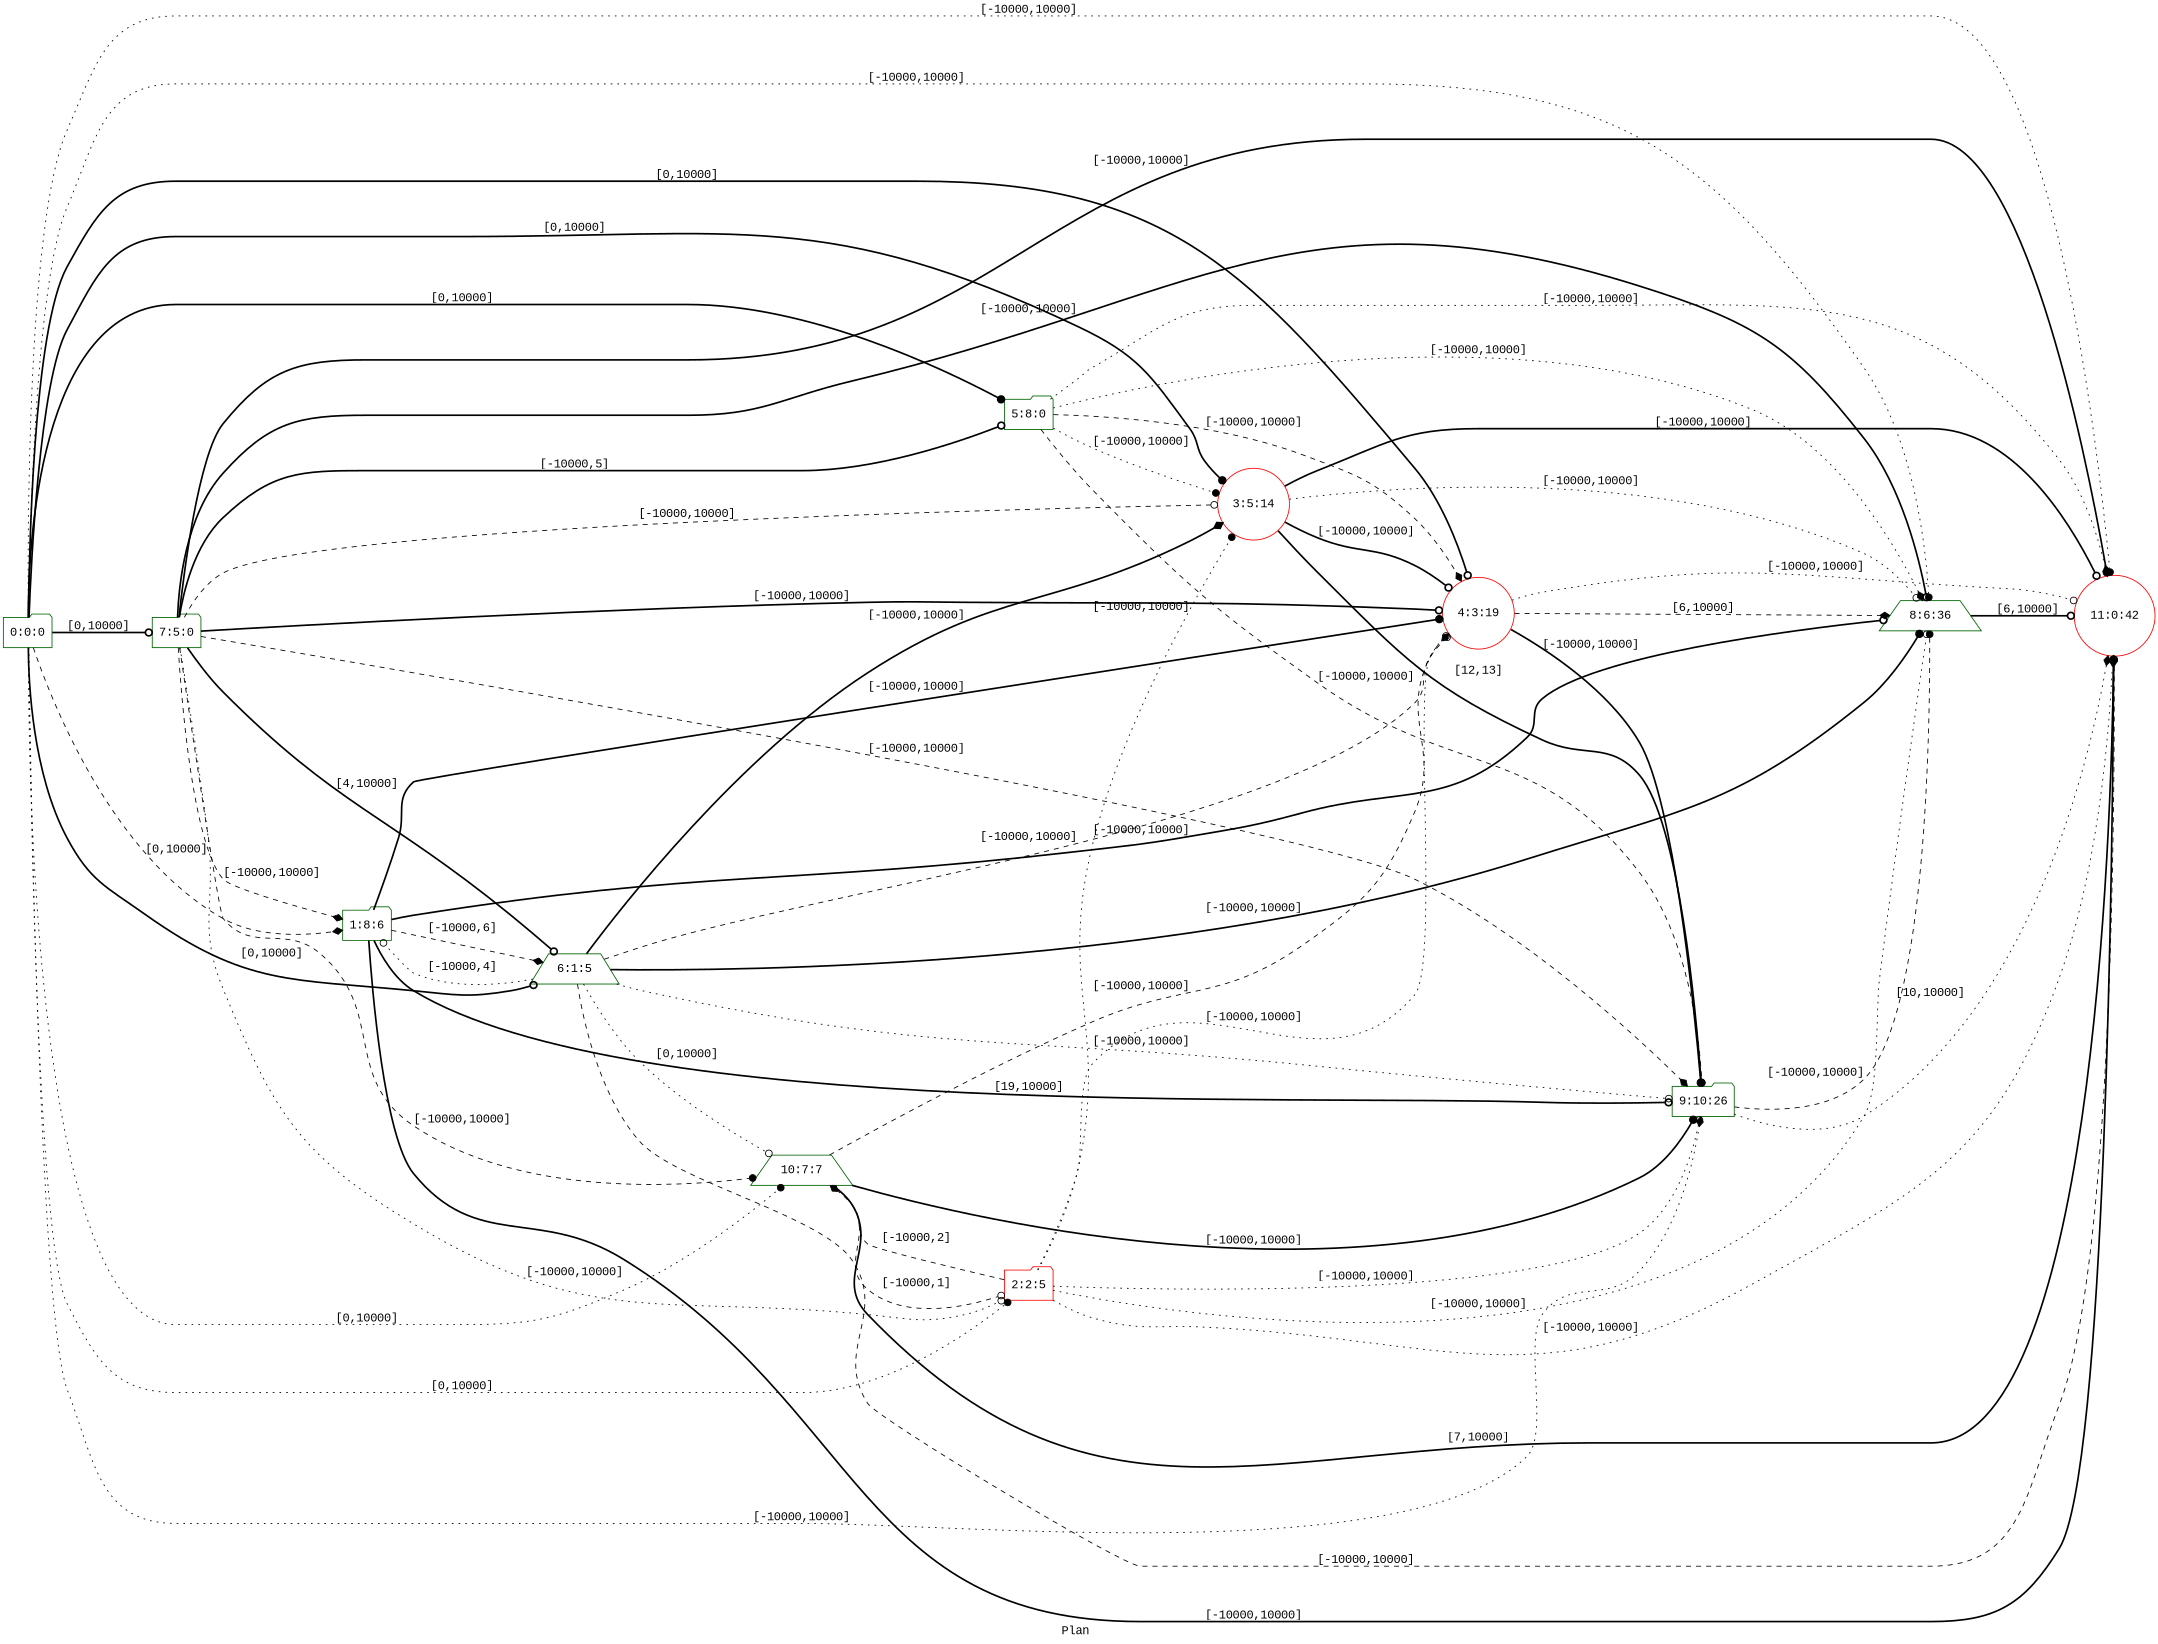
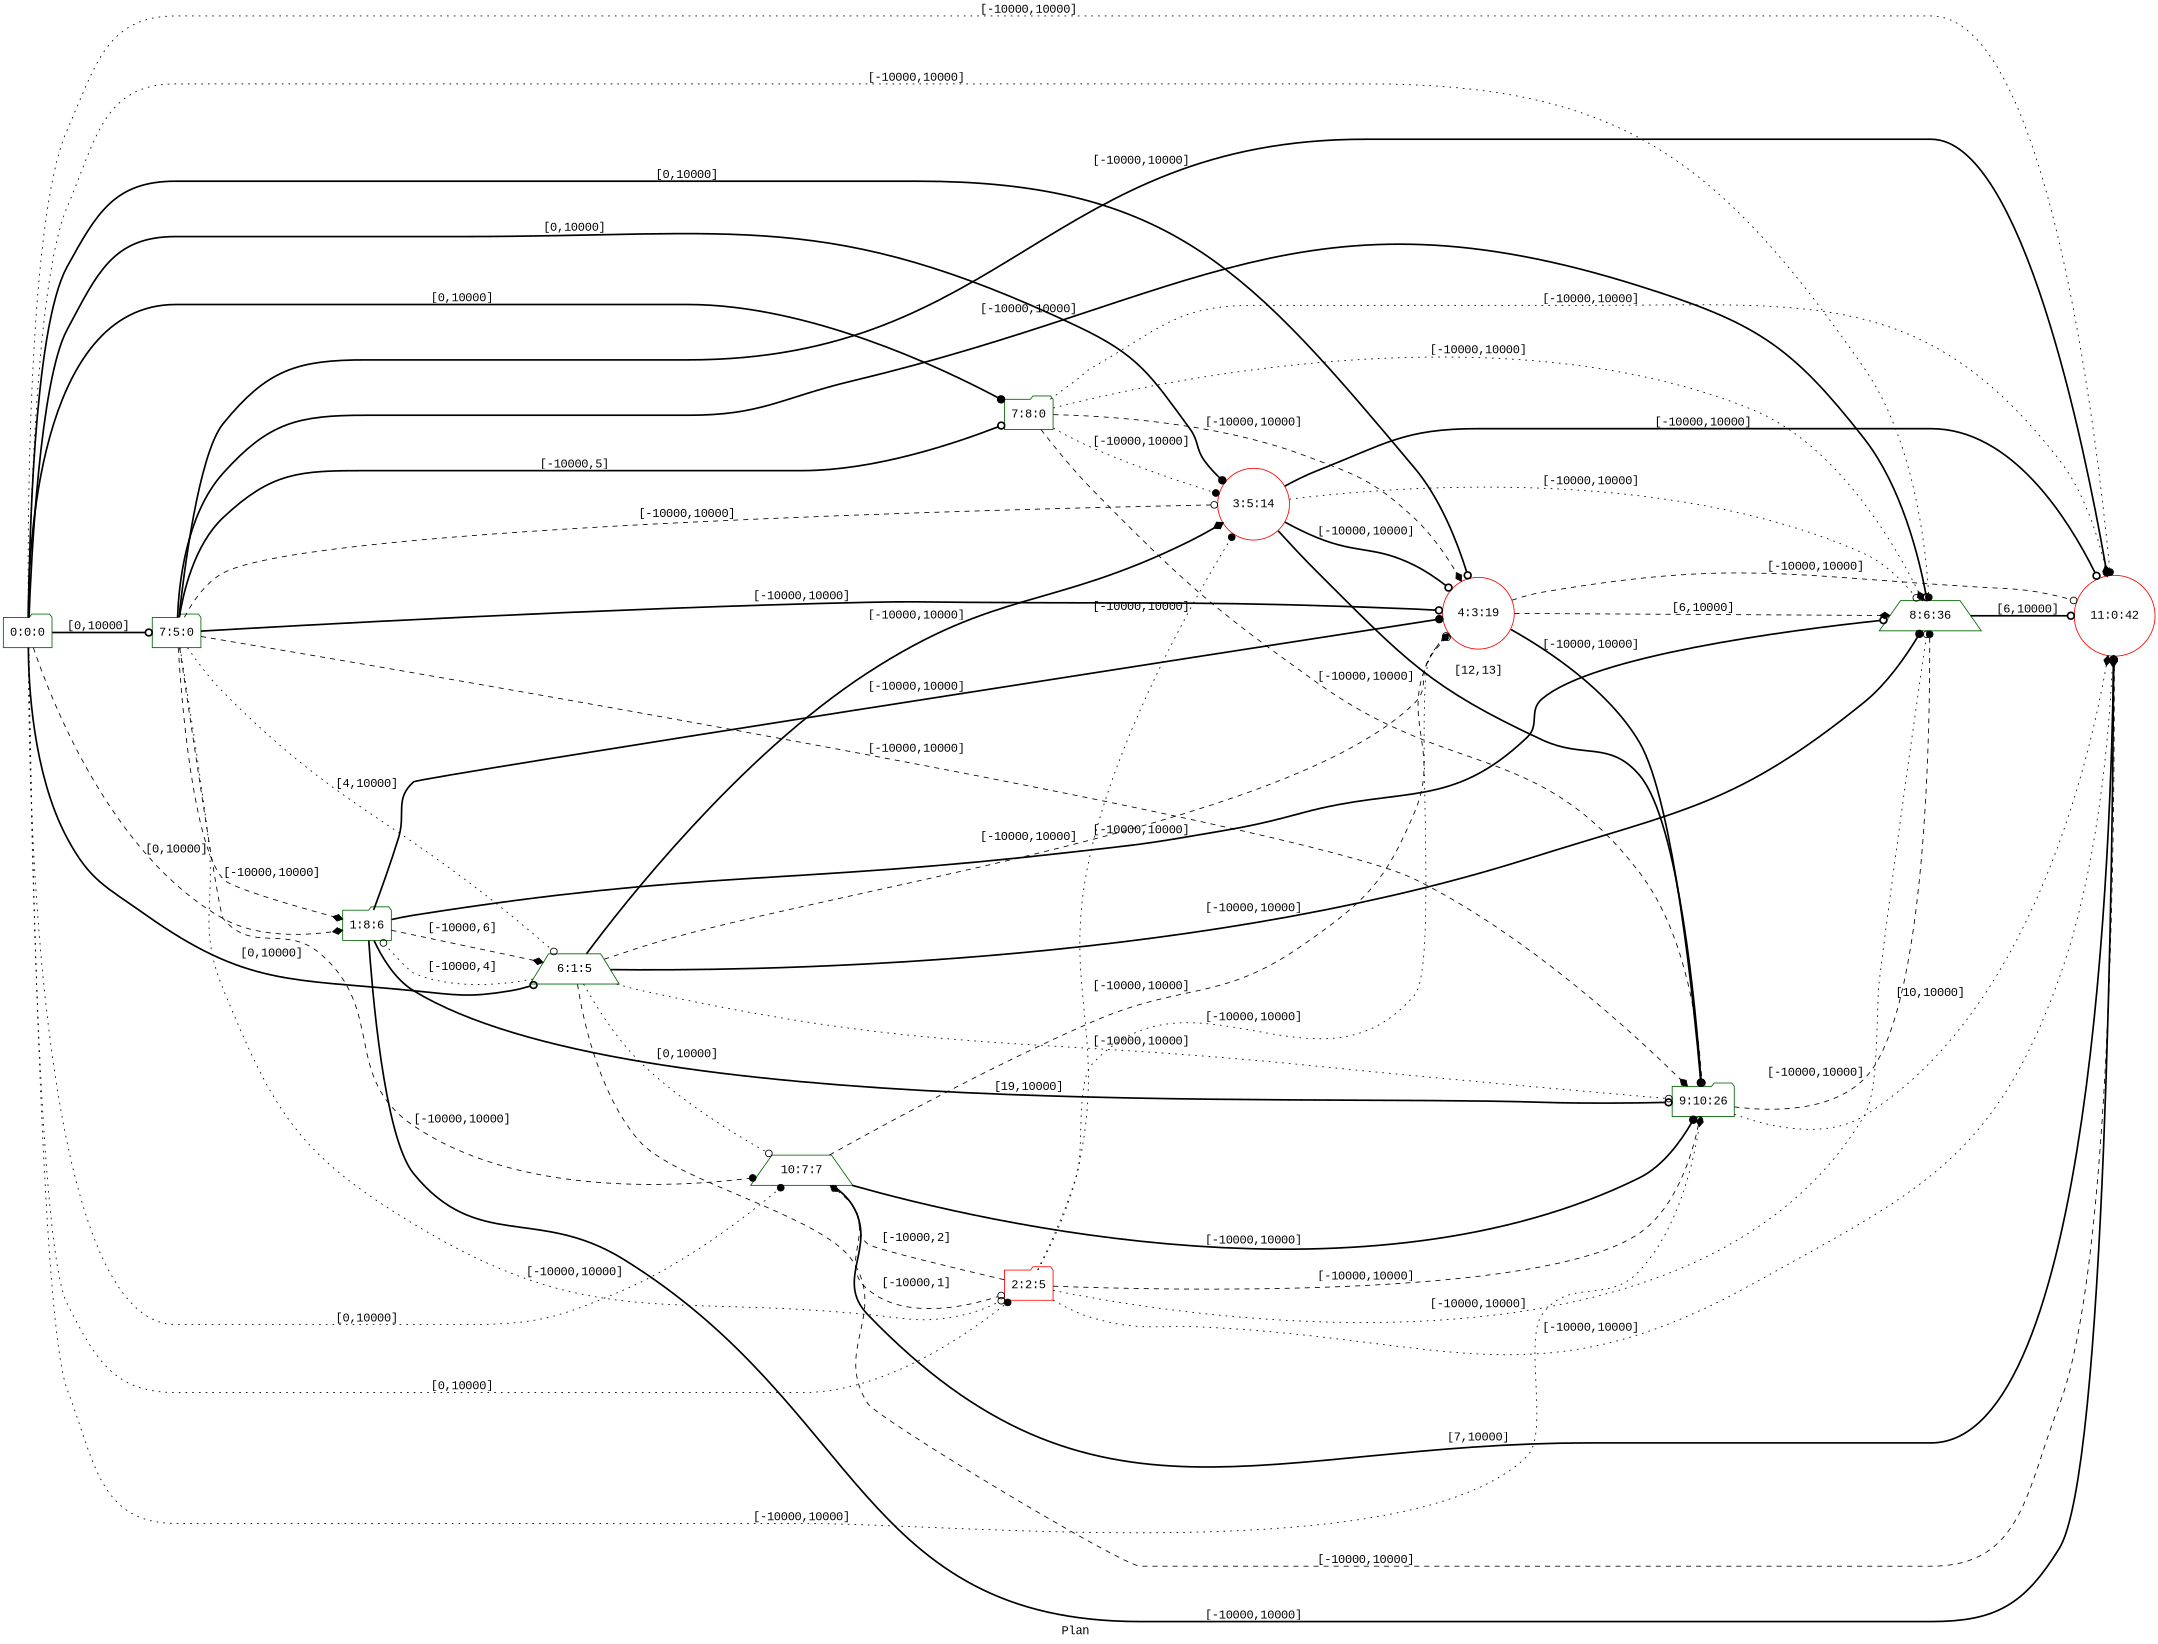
(1029, 414) -> (1029, 414)
(1791, 574) -> (1791, 574)
(361, 807) -> (361, 807)
(1413, 1282) -> (1413, 1282)
